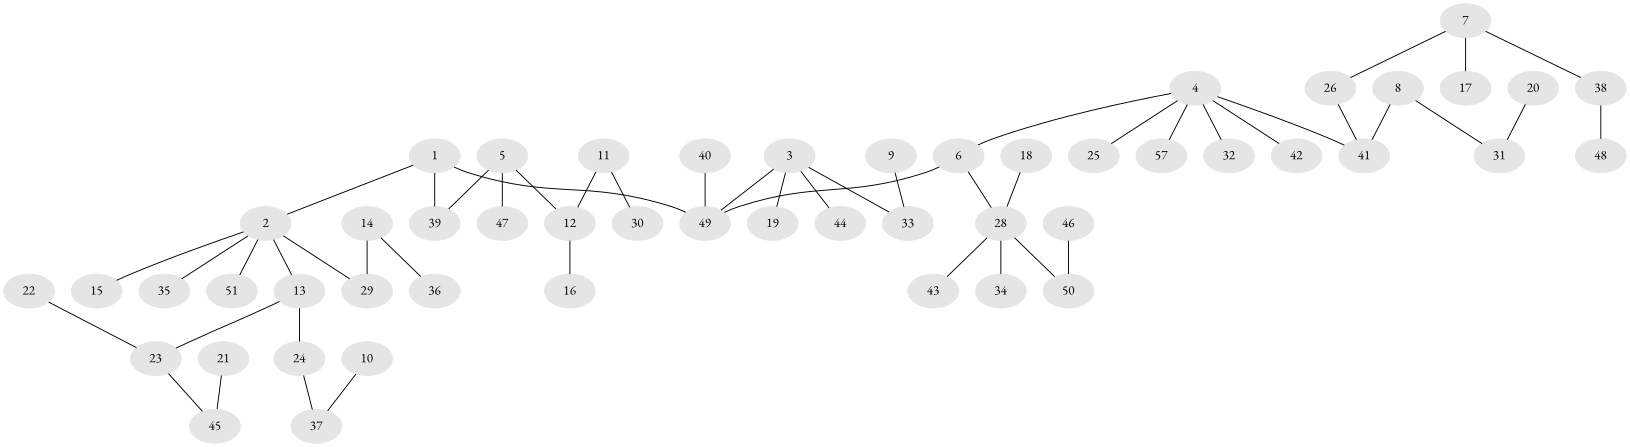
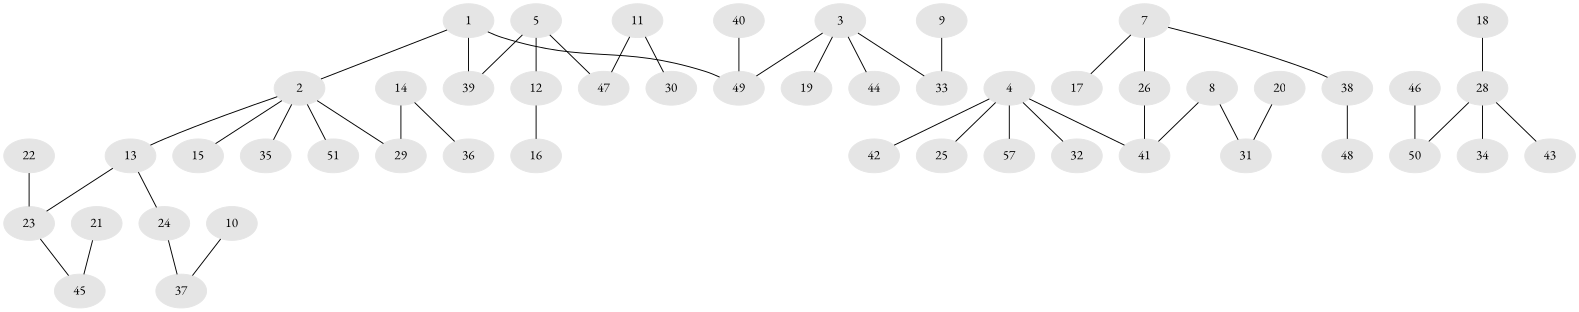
(959, 156) -> none
(590, 184) -> (623, 49)
